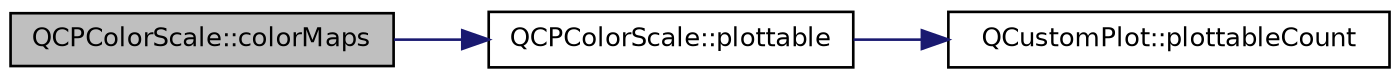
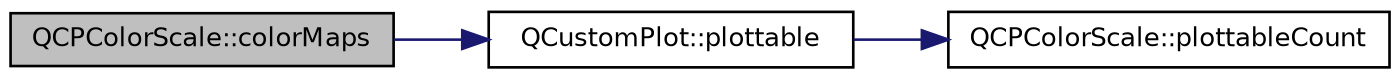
(671, 40) -> (671, 40)
(1169, 40) -> (1169, 40)
